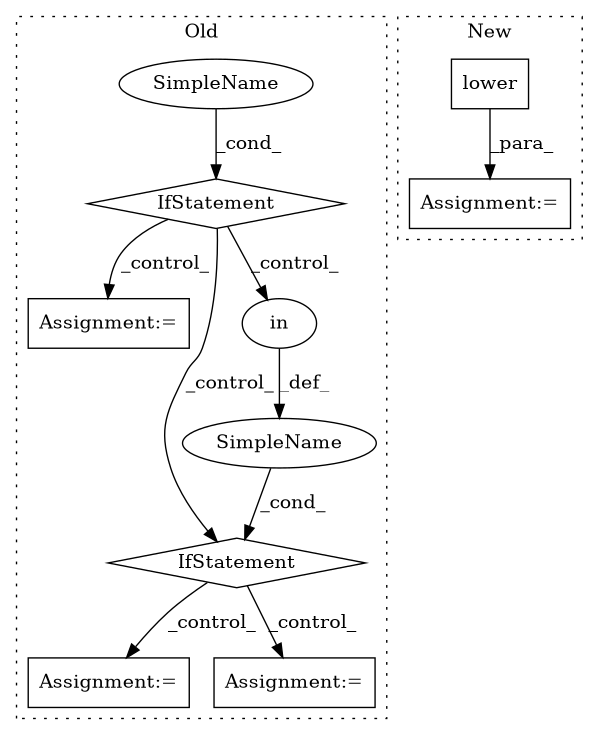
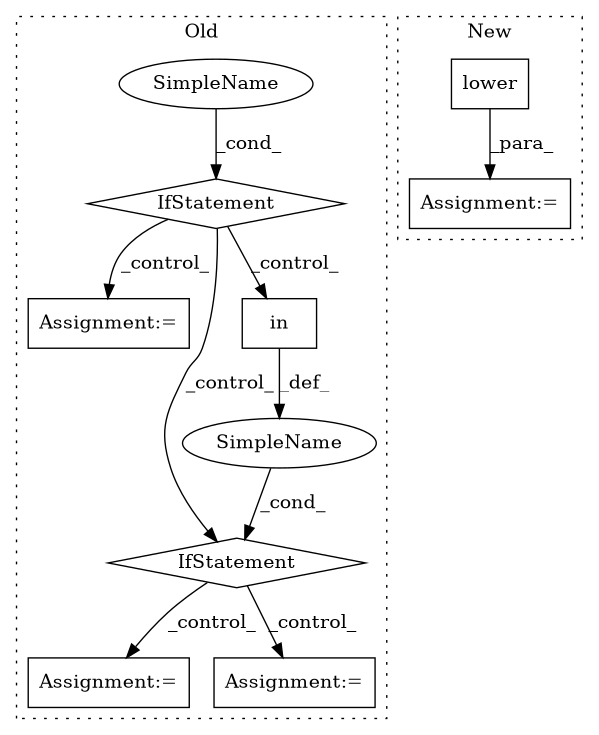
(279, 323) -> (279, 323)
